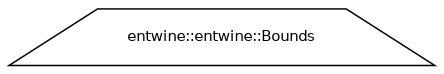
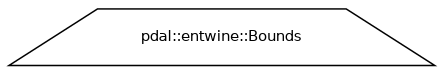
(222, 37) -> (222, 37)
